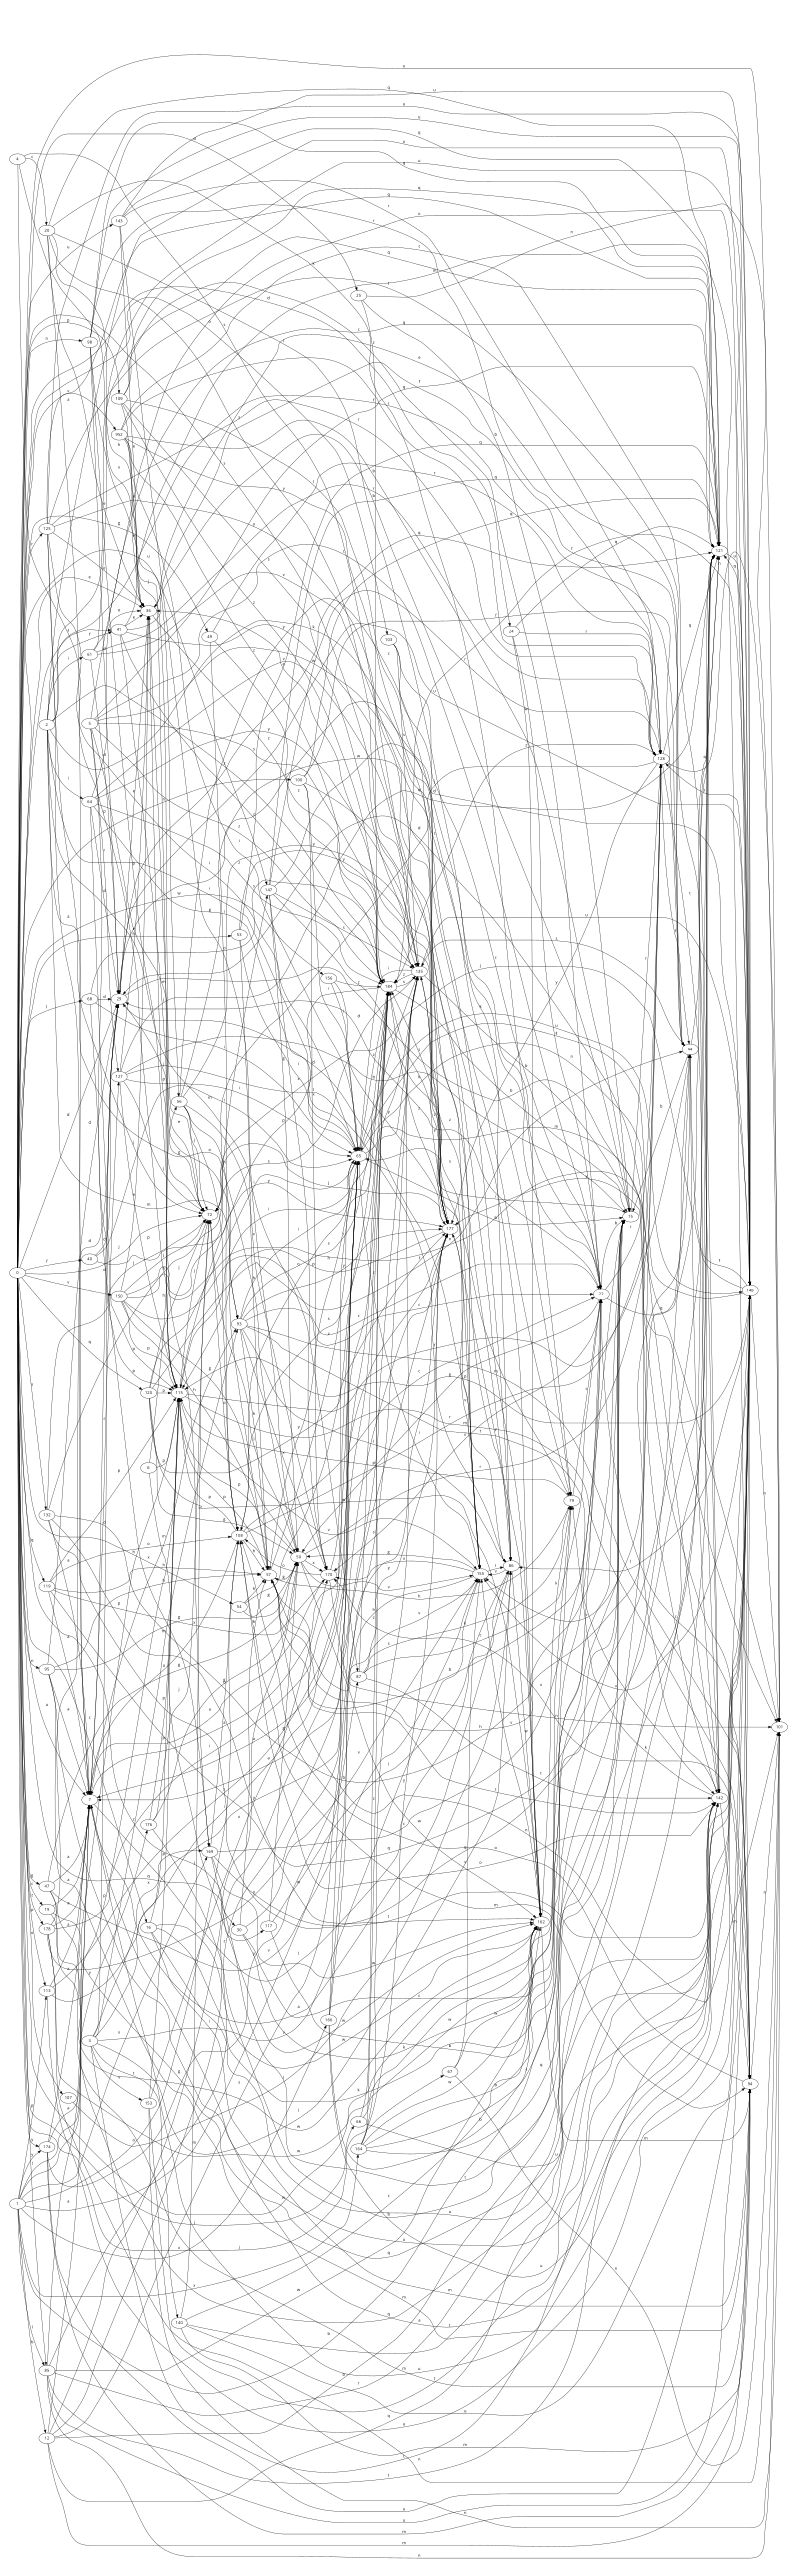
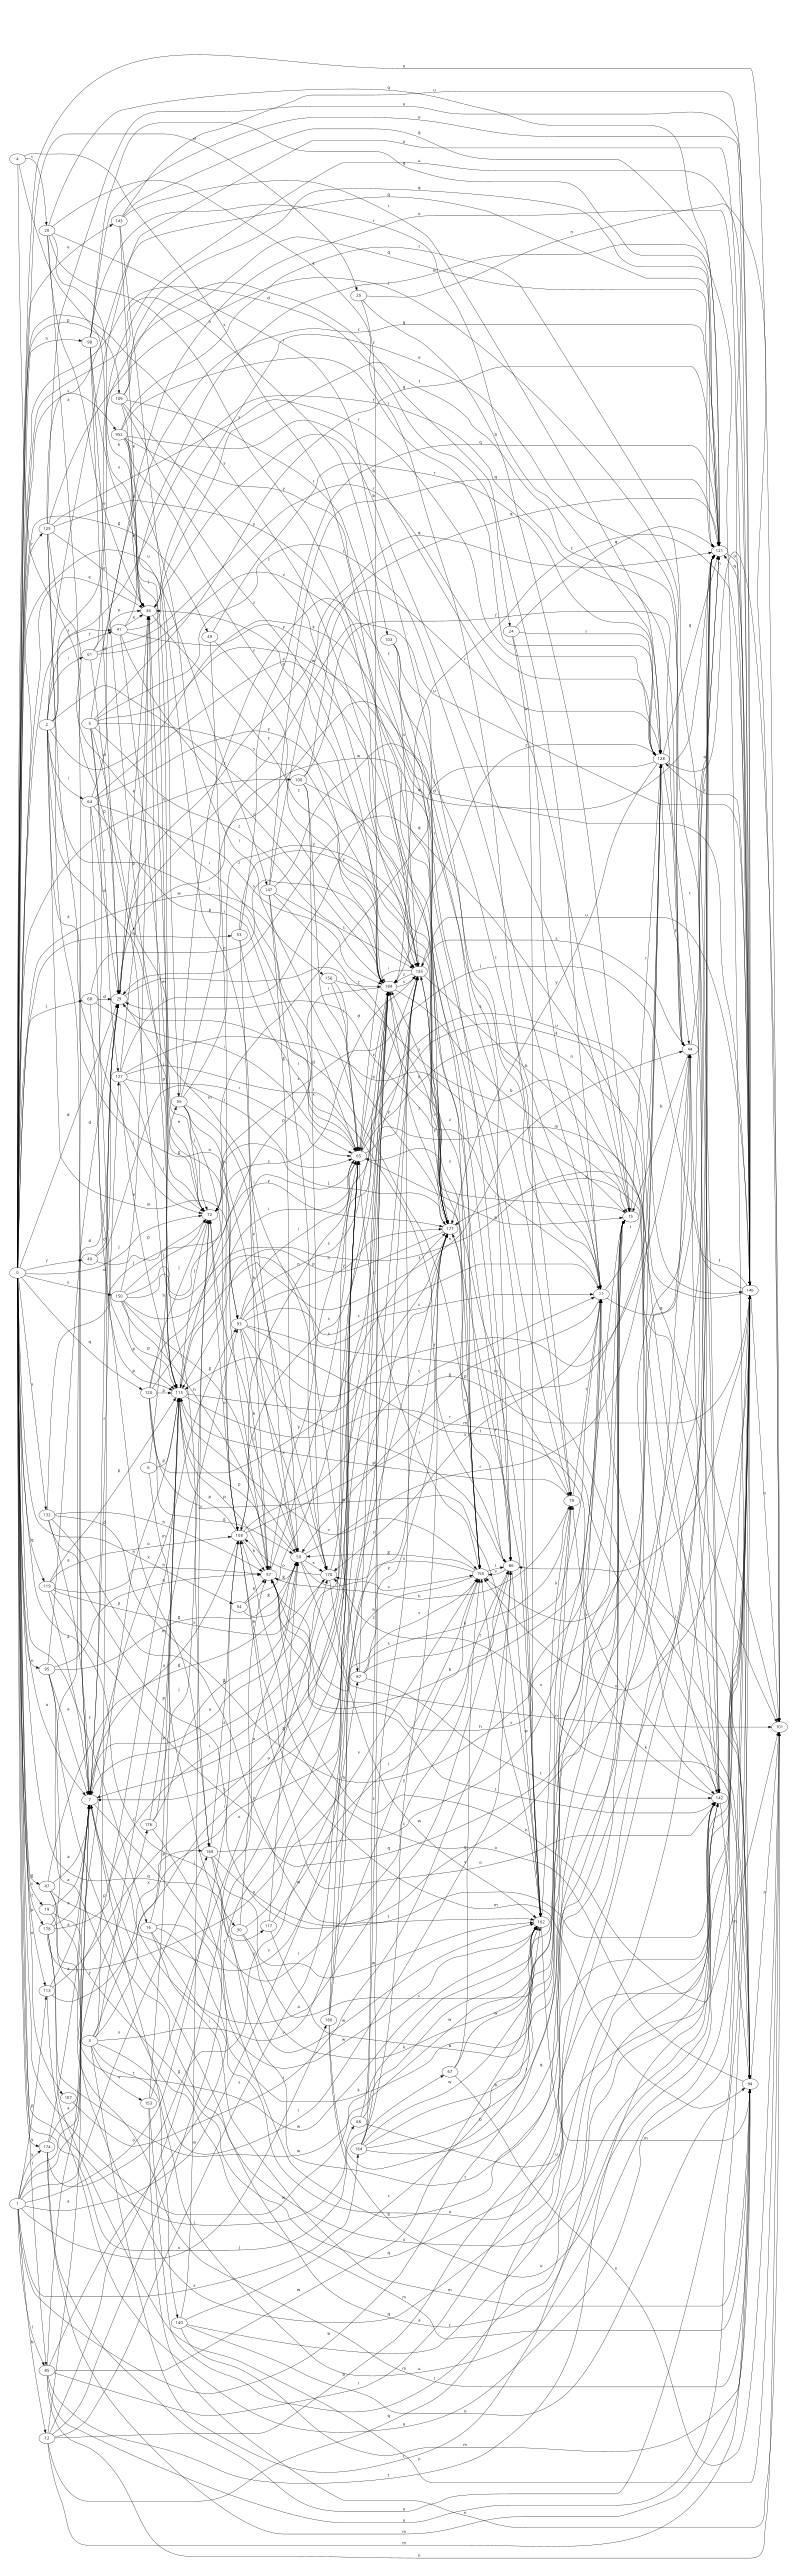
(215, 1228) -> (162, 1525)
(605, 1253) -> none
